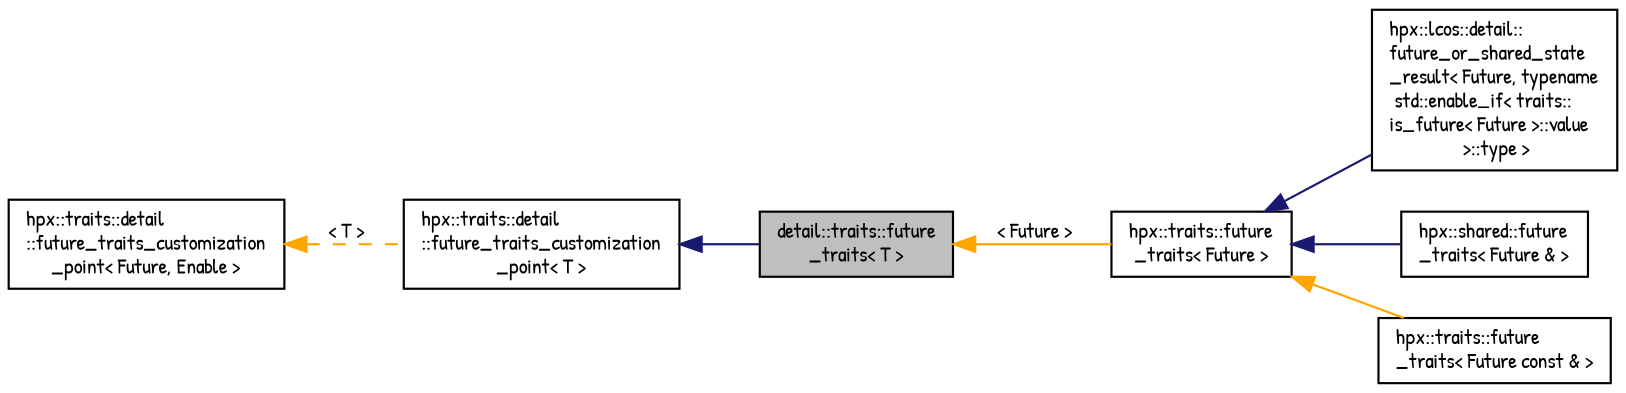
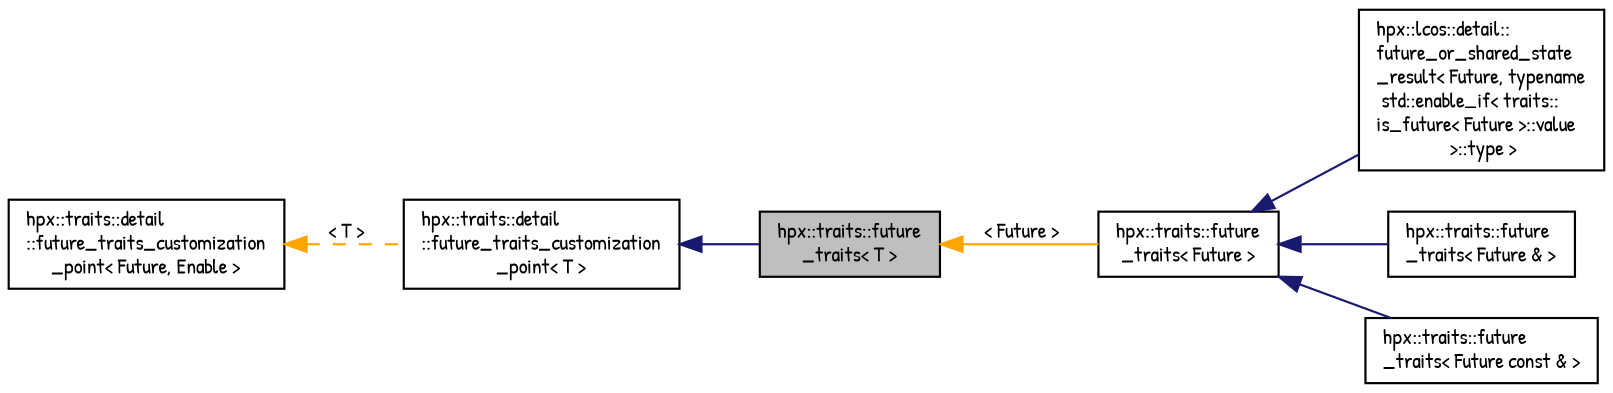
(856, 244) -> (850, 244)
(1495, 244) -> (1482, 244)
(1358, 301) -> (1345, 301)
